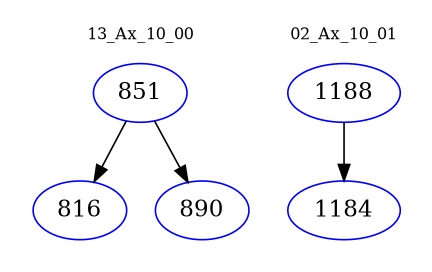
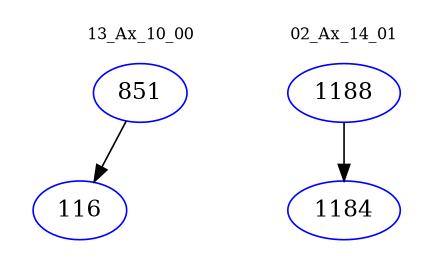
(344, 35) -> (344, 35)
(80, 210) -> (80, 210)
(202, 210) -> none
